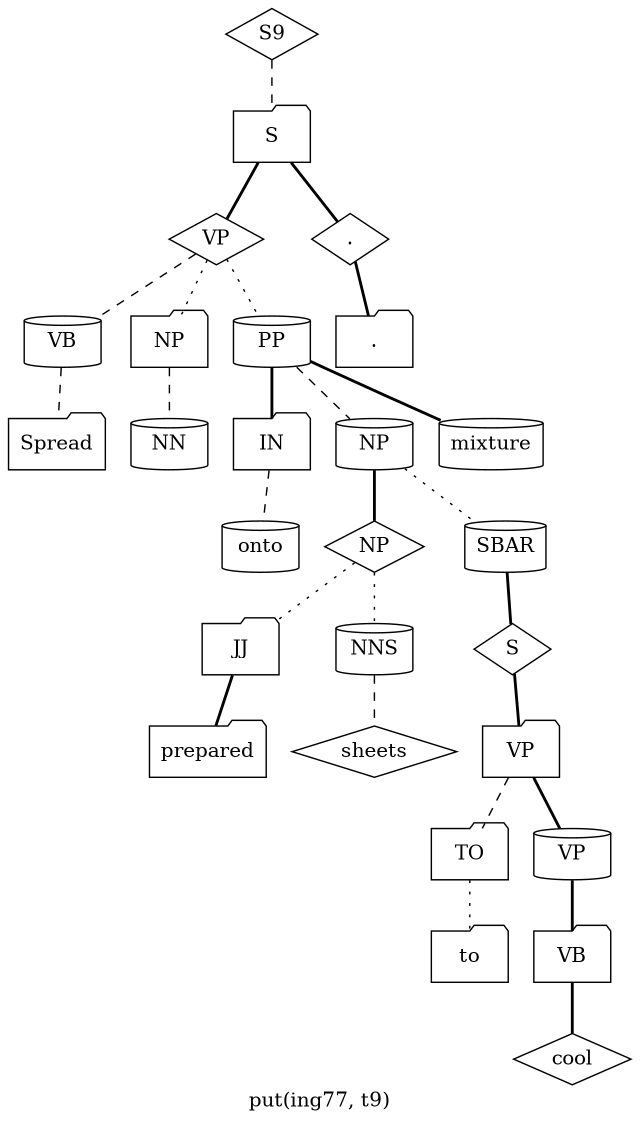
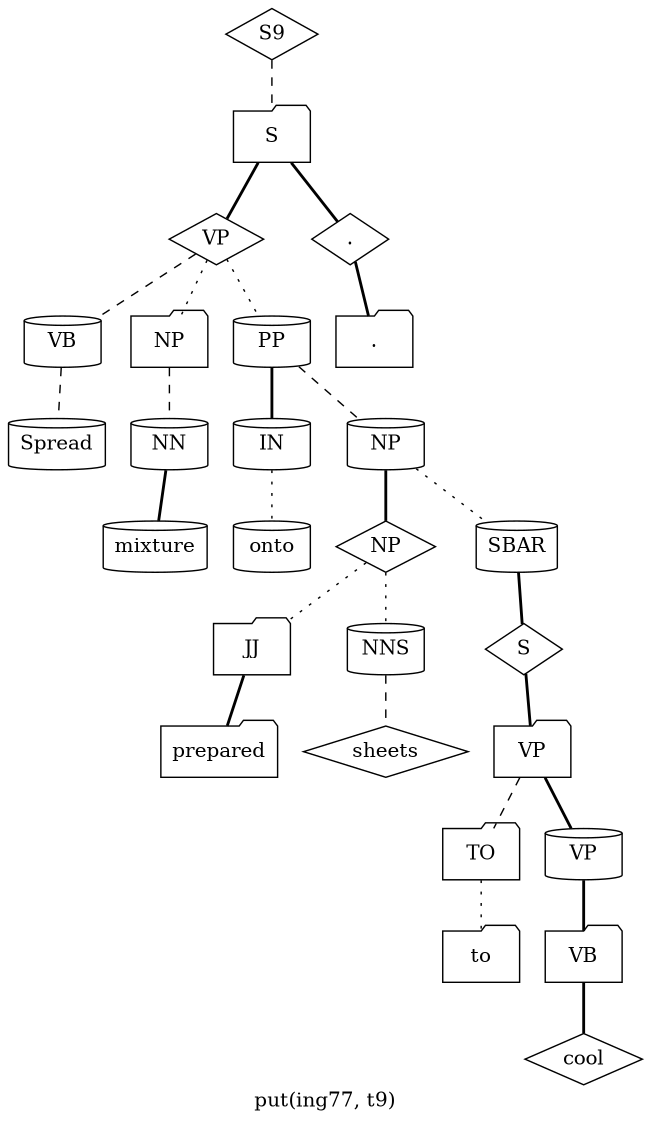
(375, 391) -> (162, 496)
(57, 444) -> (57, 444)
(272, 444) -> (272, 444)
(266, 496) -> (272, 496)
